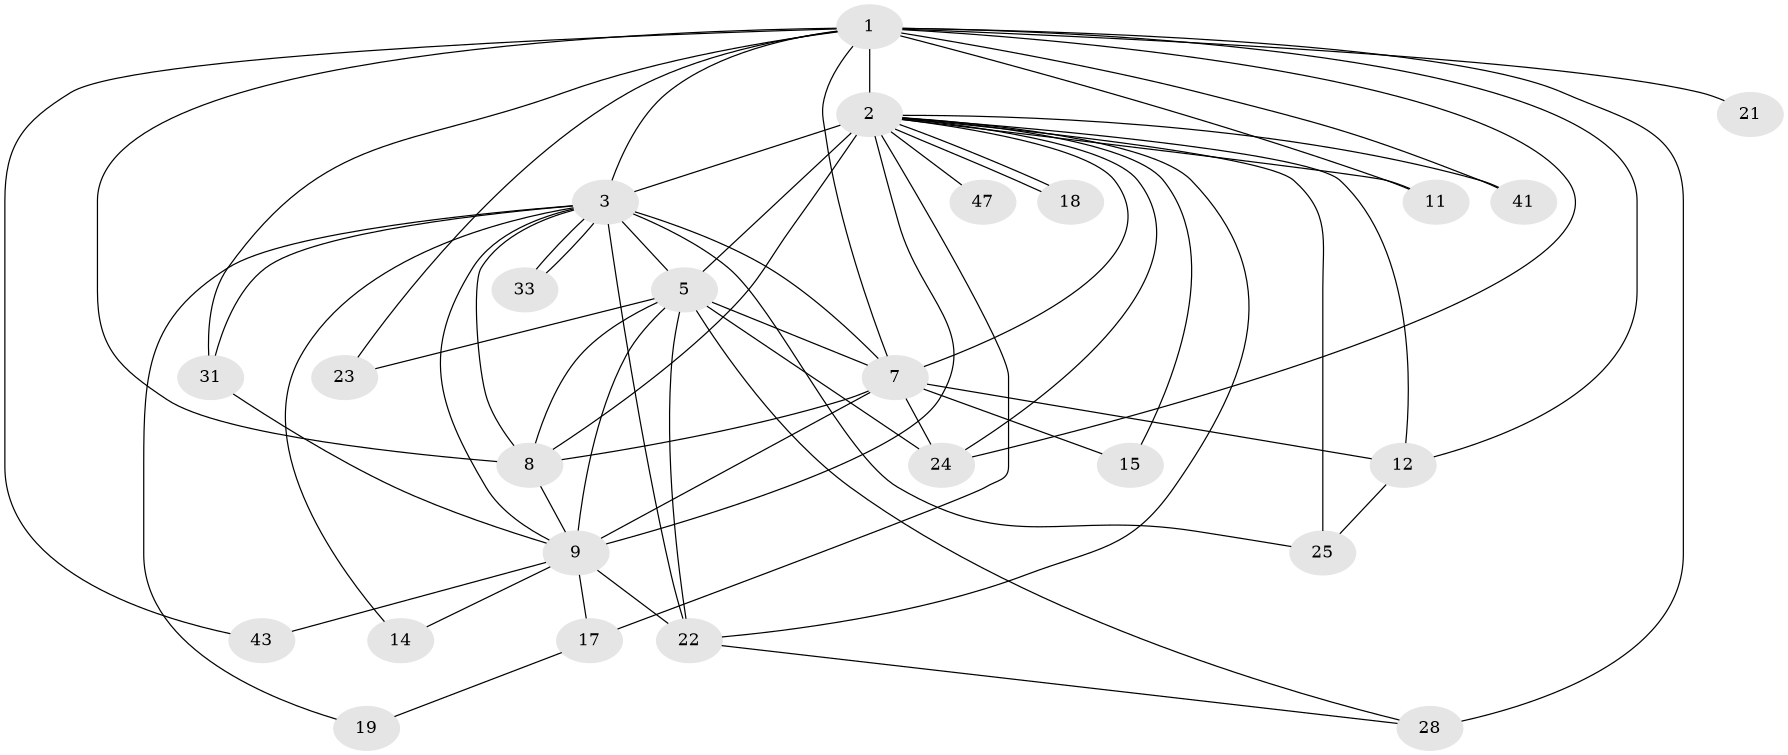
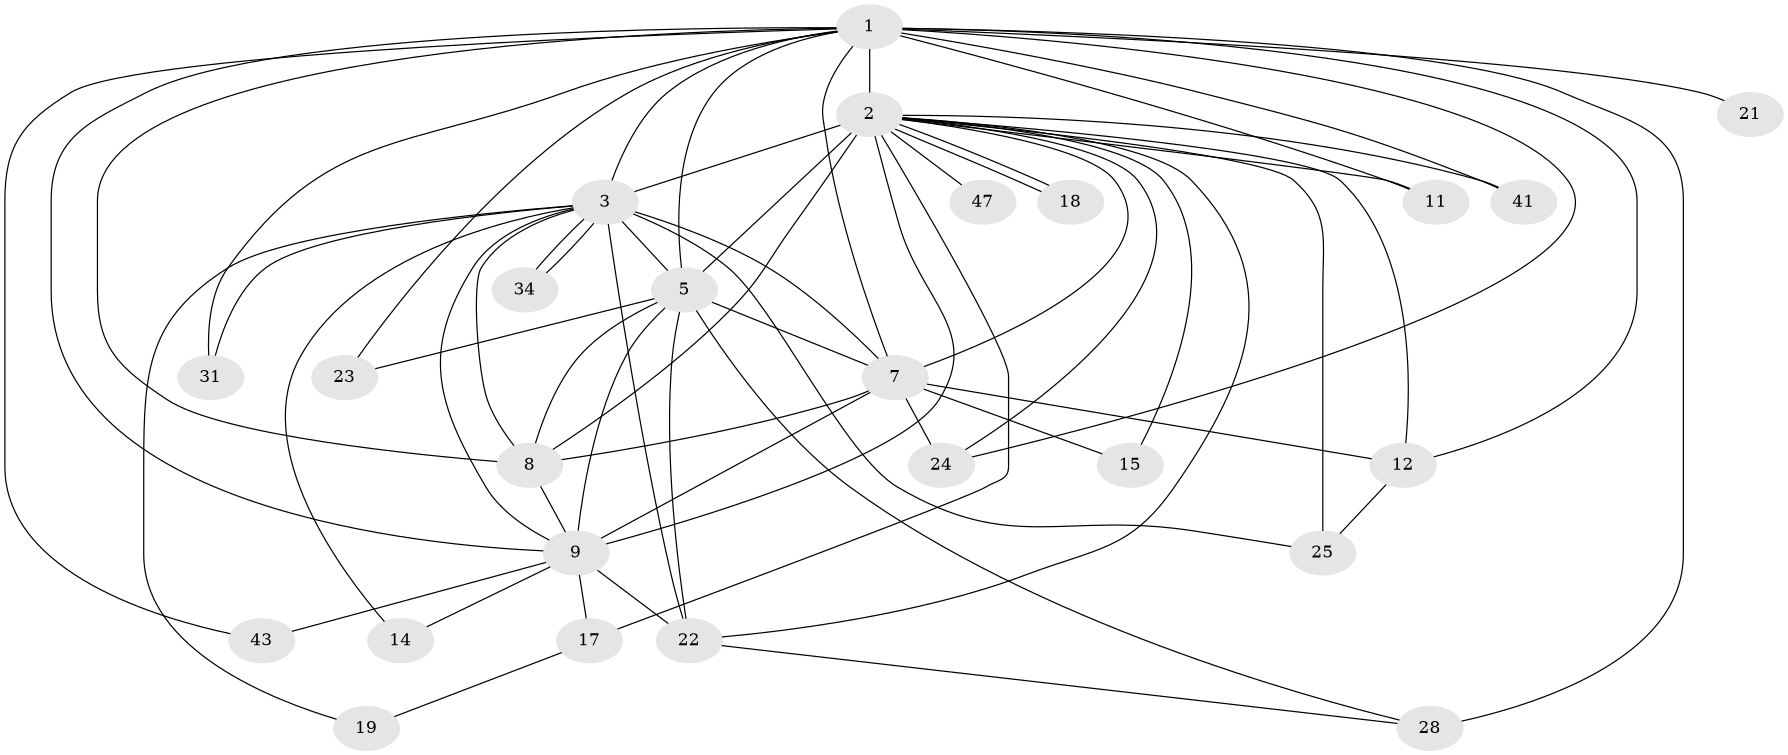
(525, 290) -> (525, 290)
(824, 385) -> (703, 110)
(384, 482) -> (79, 132)
